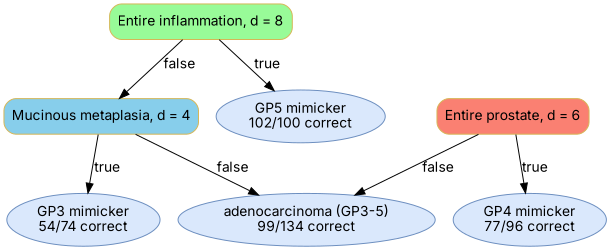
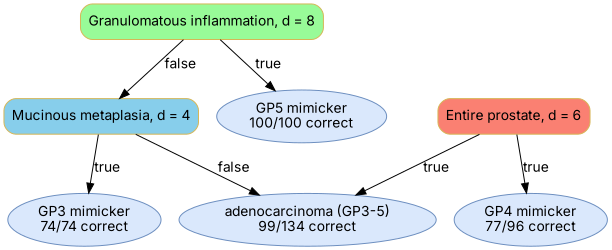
(201, 22) -> (202, 22)
(301, 123) -> (302, 123)
(438, 168) -> (436, 168)
(83, 227) -> (84, 227)
